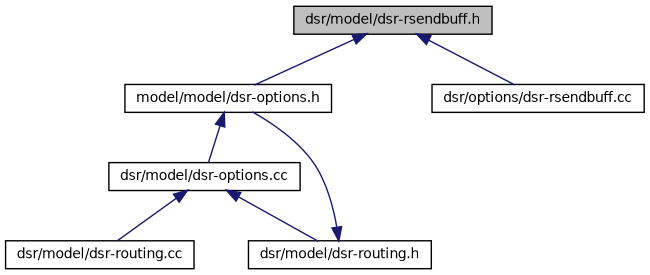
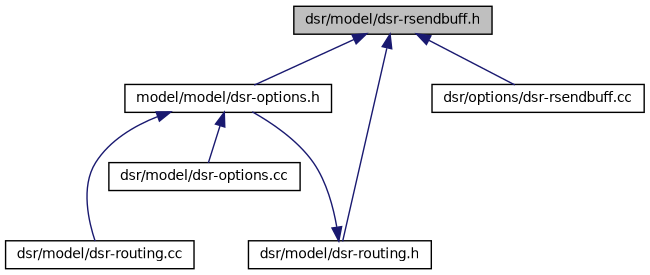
(278, 219) -> (365, 145)
(147, 220) -> (95, 164)
